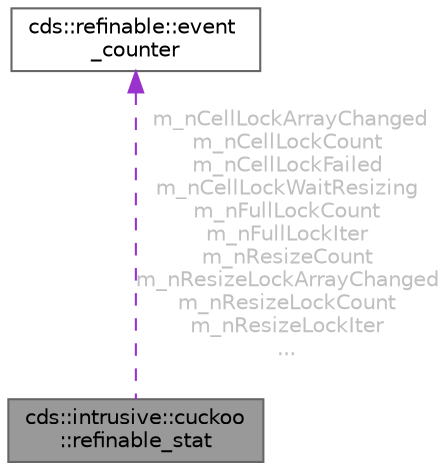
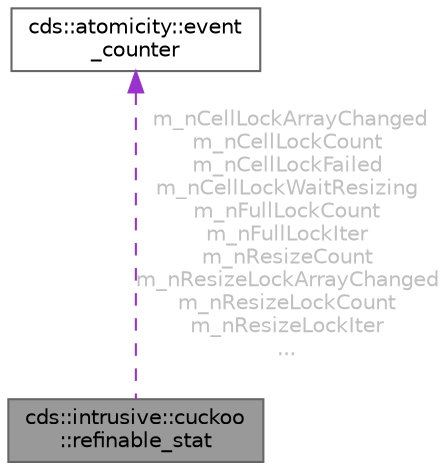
(136, 40) -> (136, 40)
